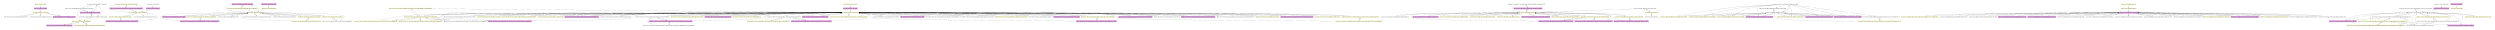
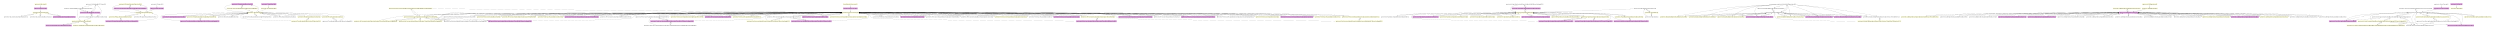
none -> (2127, 8)
